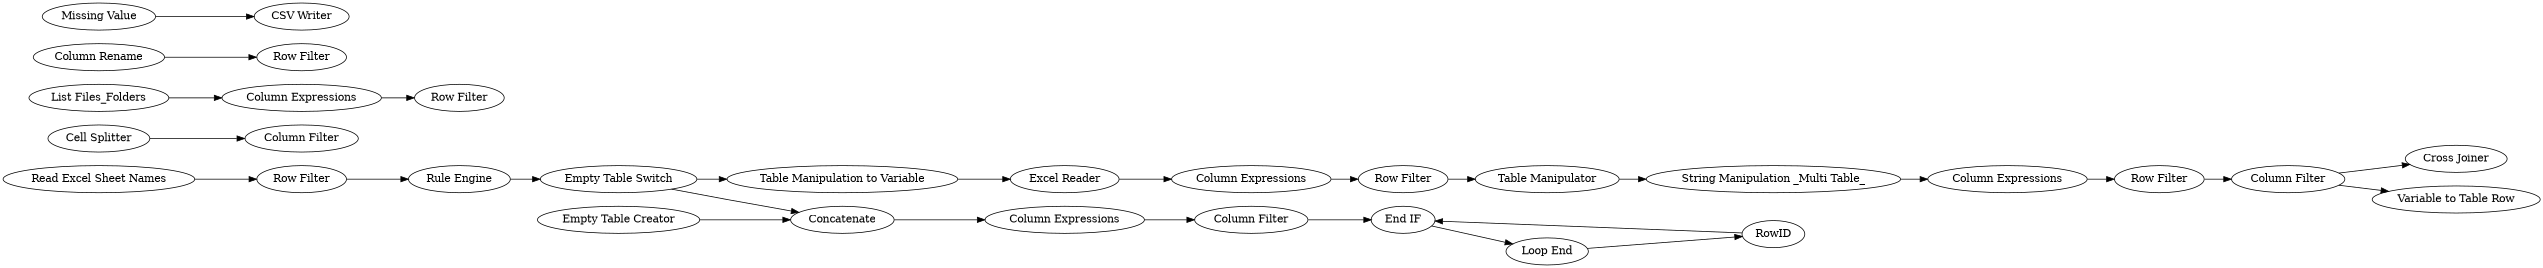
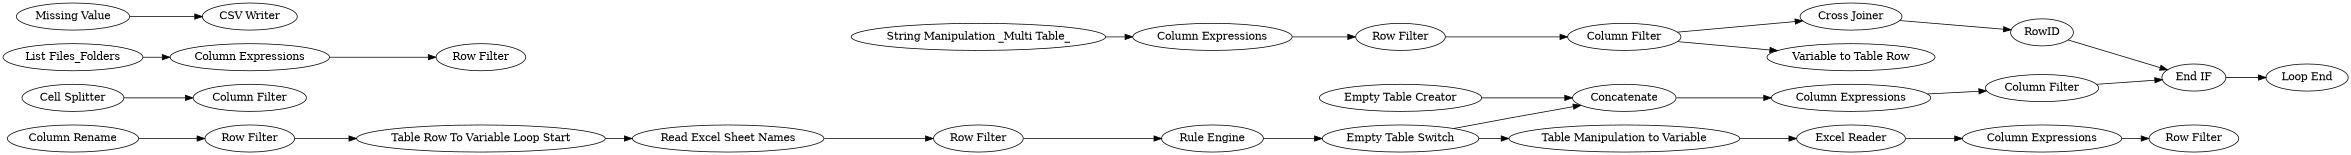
none -> (481, 139)
(1547, 179) -> none
(1661, 243) -> (1952, 25)
